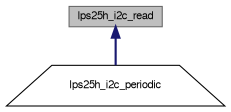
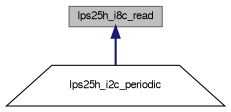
(116, 17) -> (116, 17)
